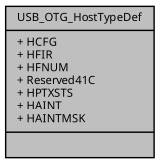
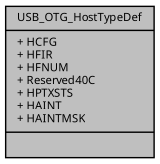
(57, 81) -> (57, 81)
